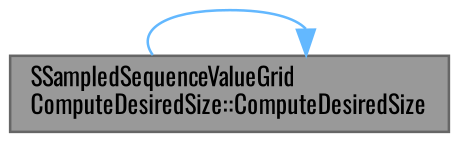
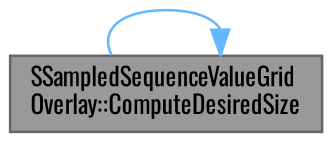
(230, 94) -> (166, 94)
